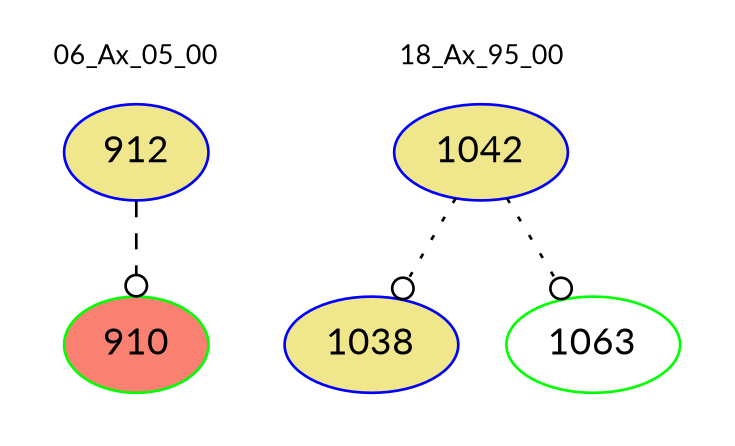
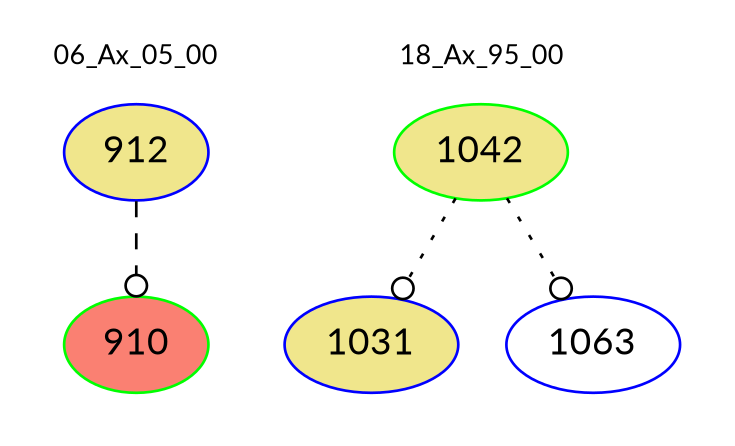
(481, 152) -> (481, 152)
(371, 345) -> (371, 345)
(593, 345) -> (593, 345)
